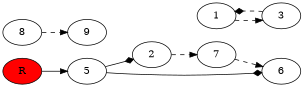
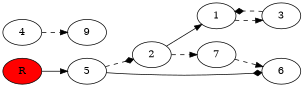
(22, 32) -> (22, 32)
none -> (181, 37)
(115, 64) -> (115, 64)
